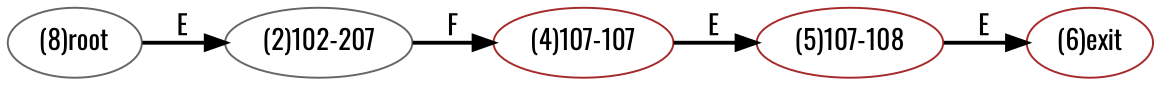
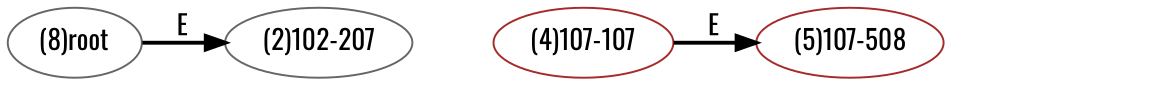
(443, 43) -> none
(850, 43) -> (850, 43)
(1090, 43) -> none
